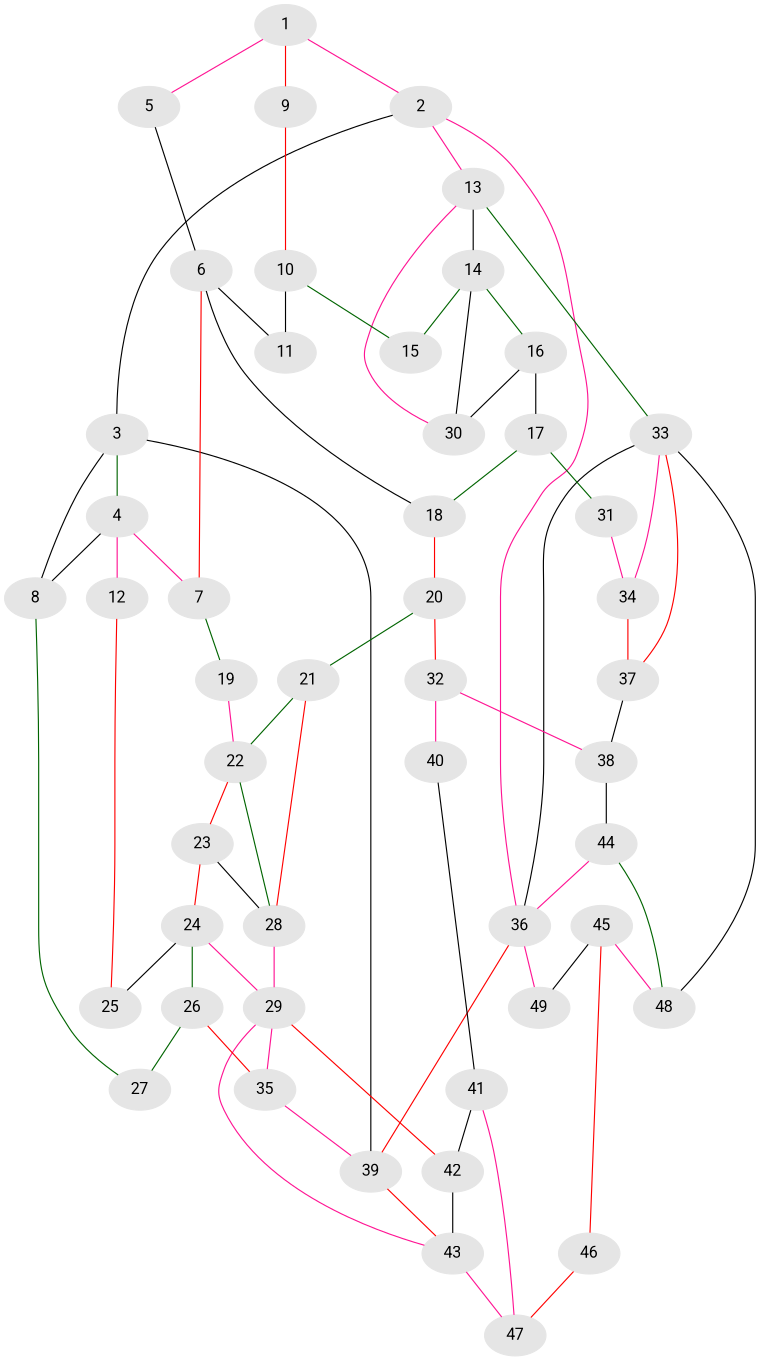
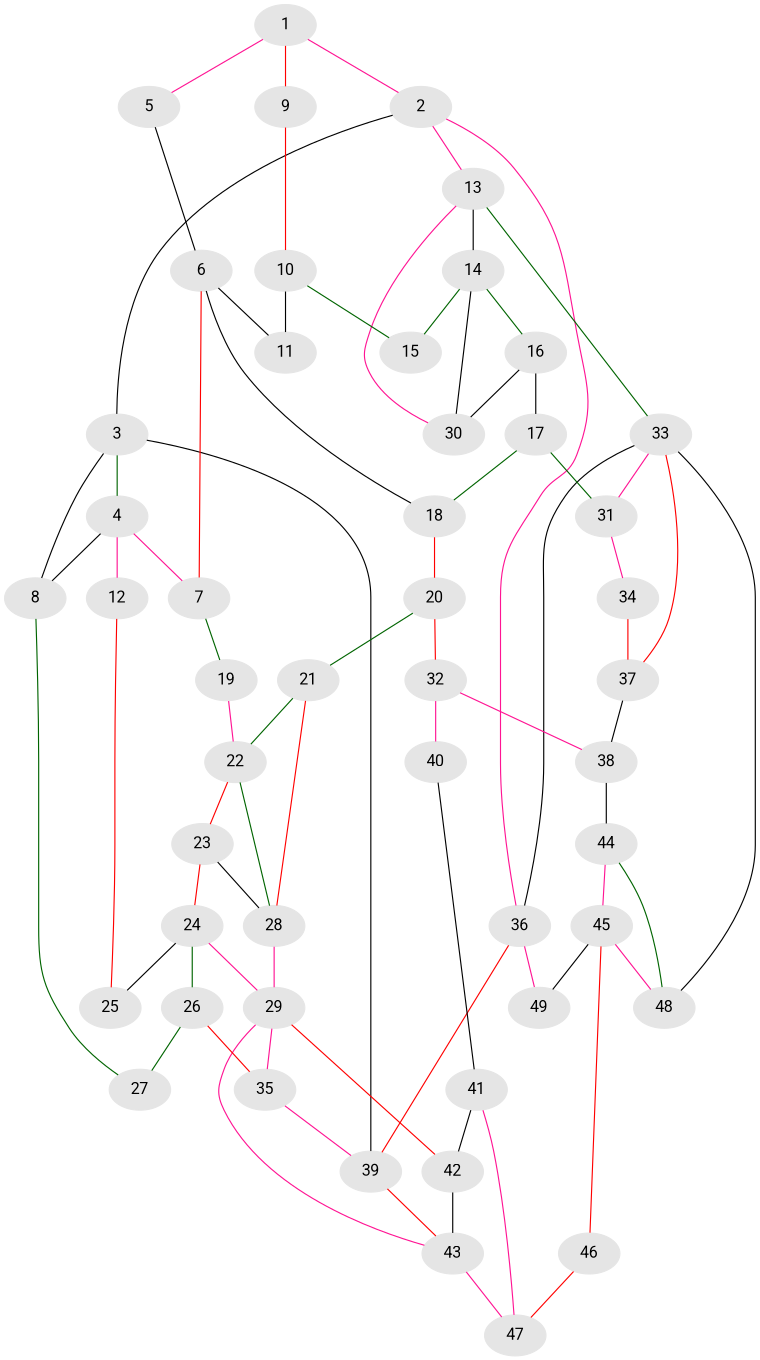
(651, 517) -> (634, 476)
(563, 885) -> (604, 885)
